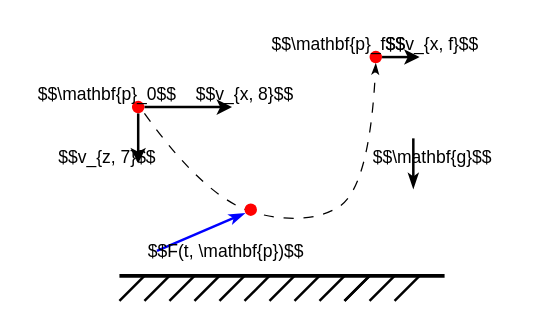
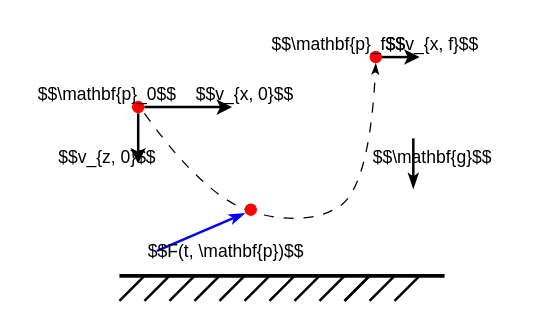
(245, 94) -> (245, 94)
(108, 157) -> (108, 157)
